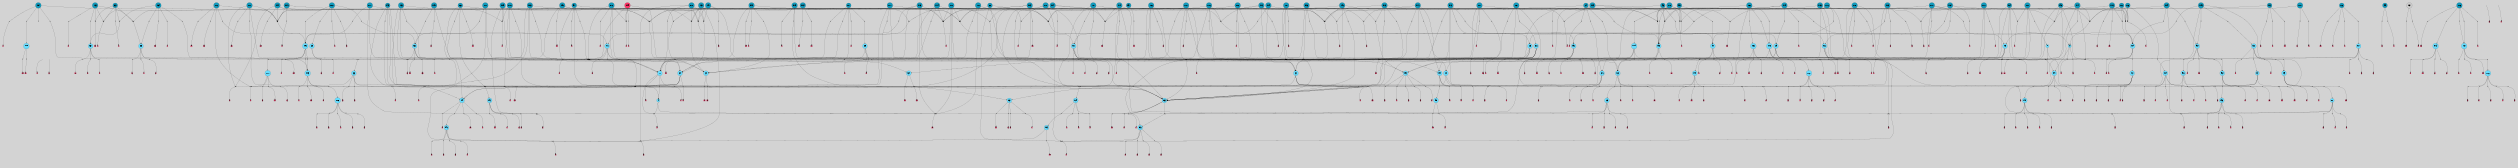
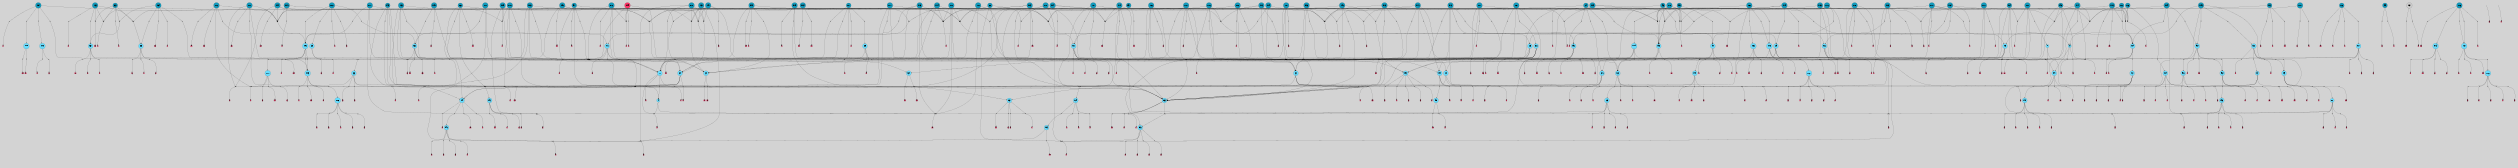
none -> (42, 46)
